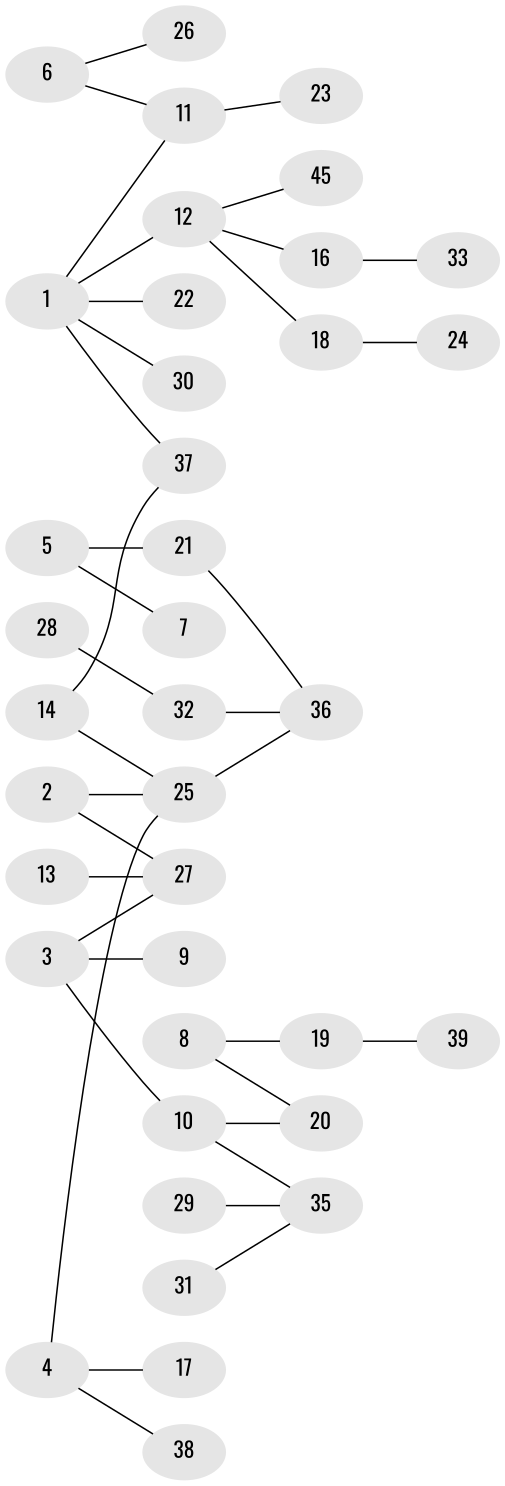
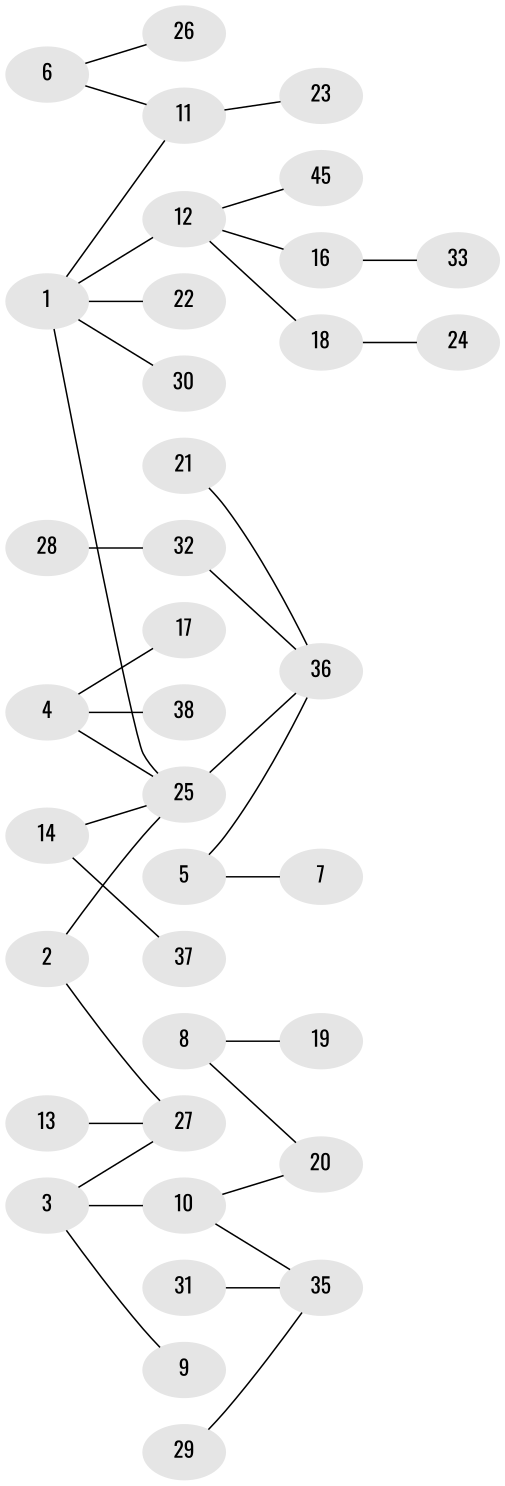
(111, 386) -> (101, 565)
(115, 548) -> (263, 779)
(458, 1041) -> none
